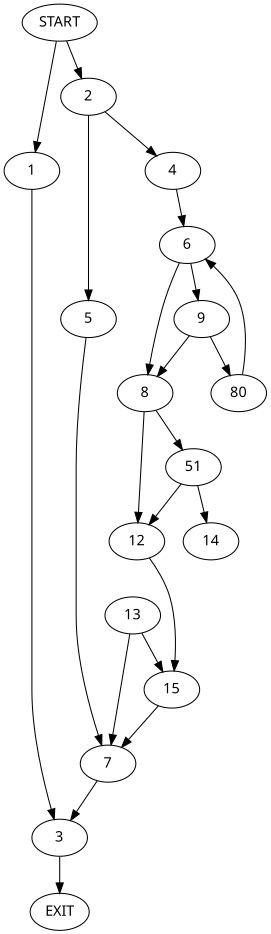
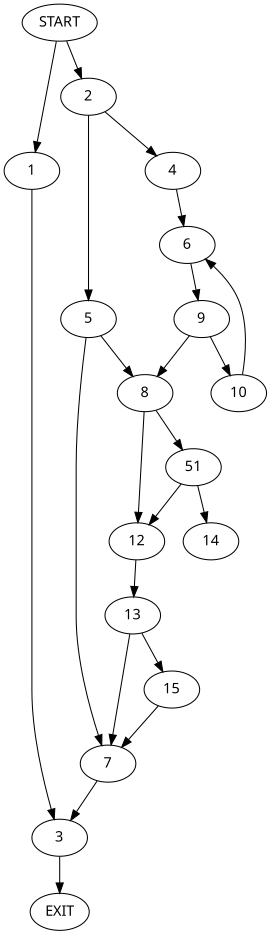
(161, 313) -> (114, 352)
(239, 393) -> (239, 393)
(172, 607) -> (135, 573)
